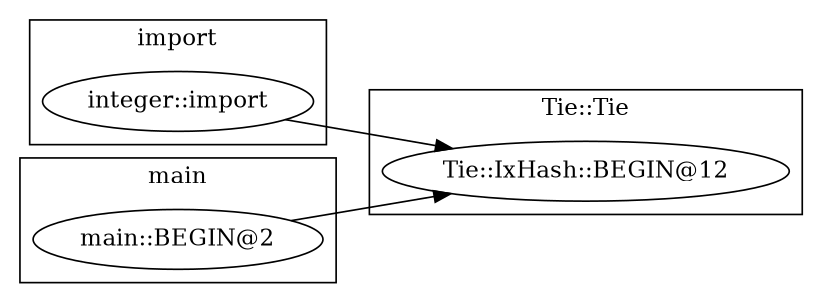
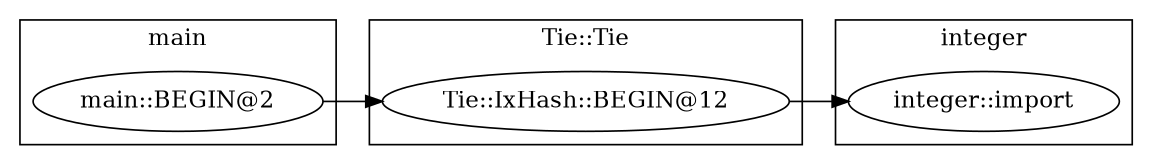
(178, 39) -> (984, 39)
(357, 132) -> (813, 101)
